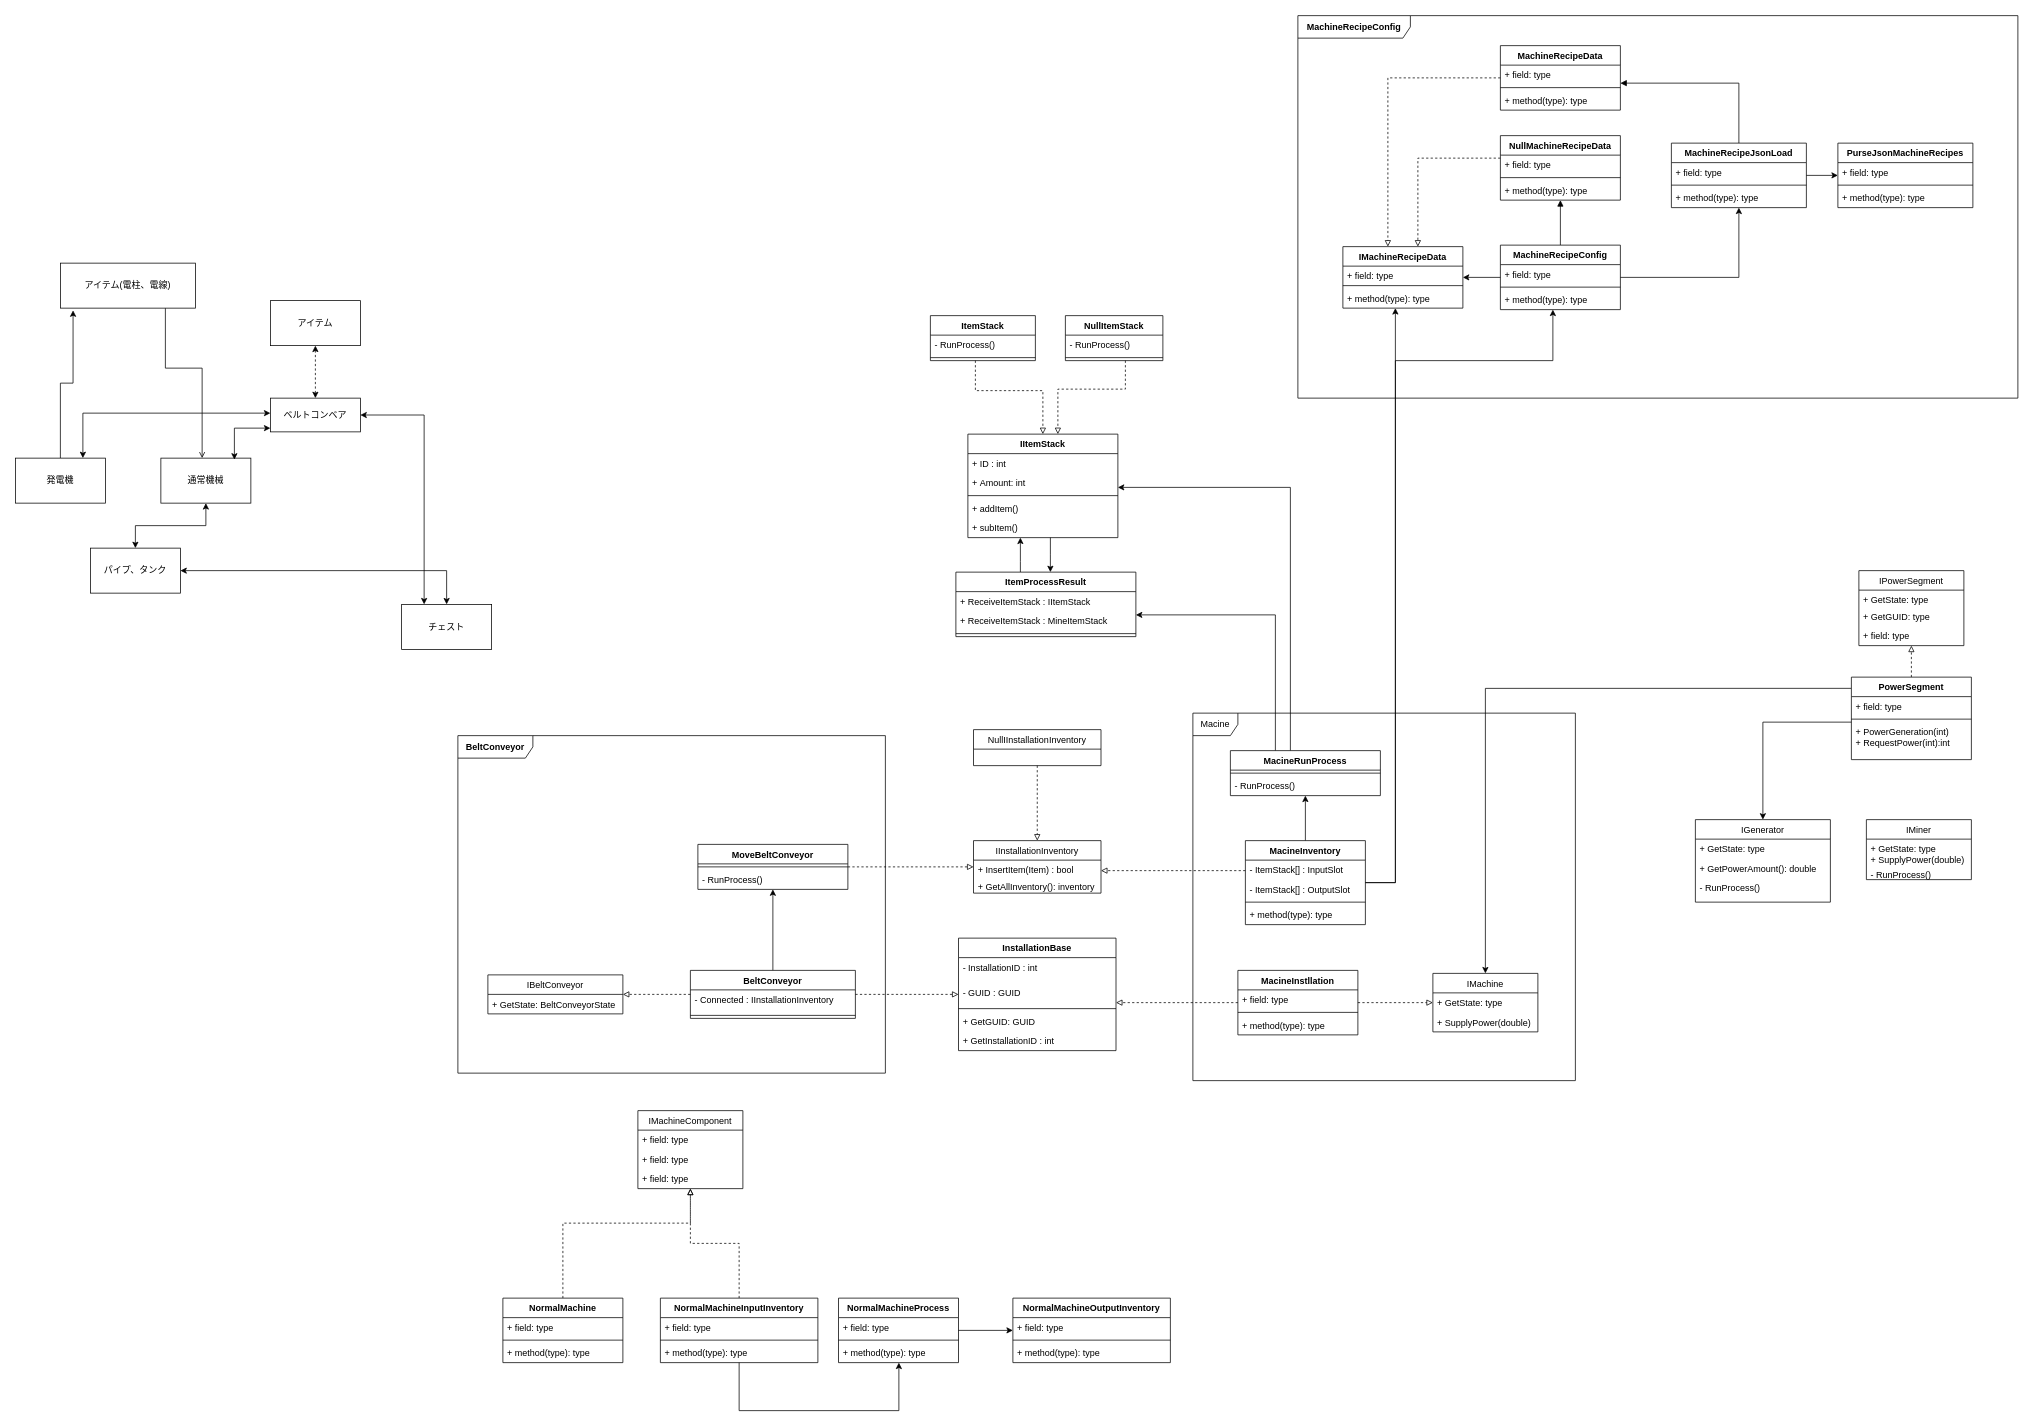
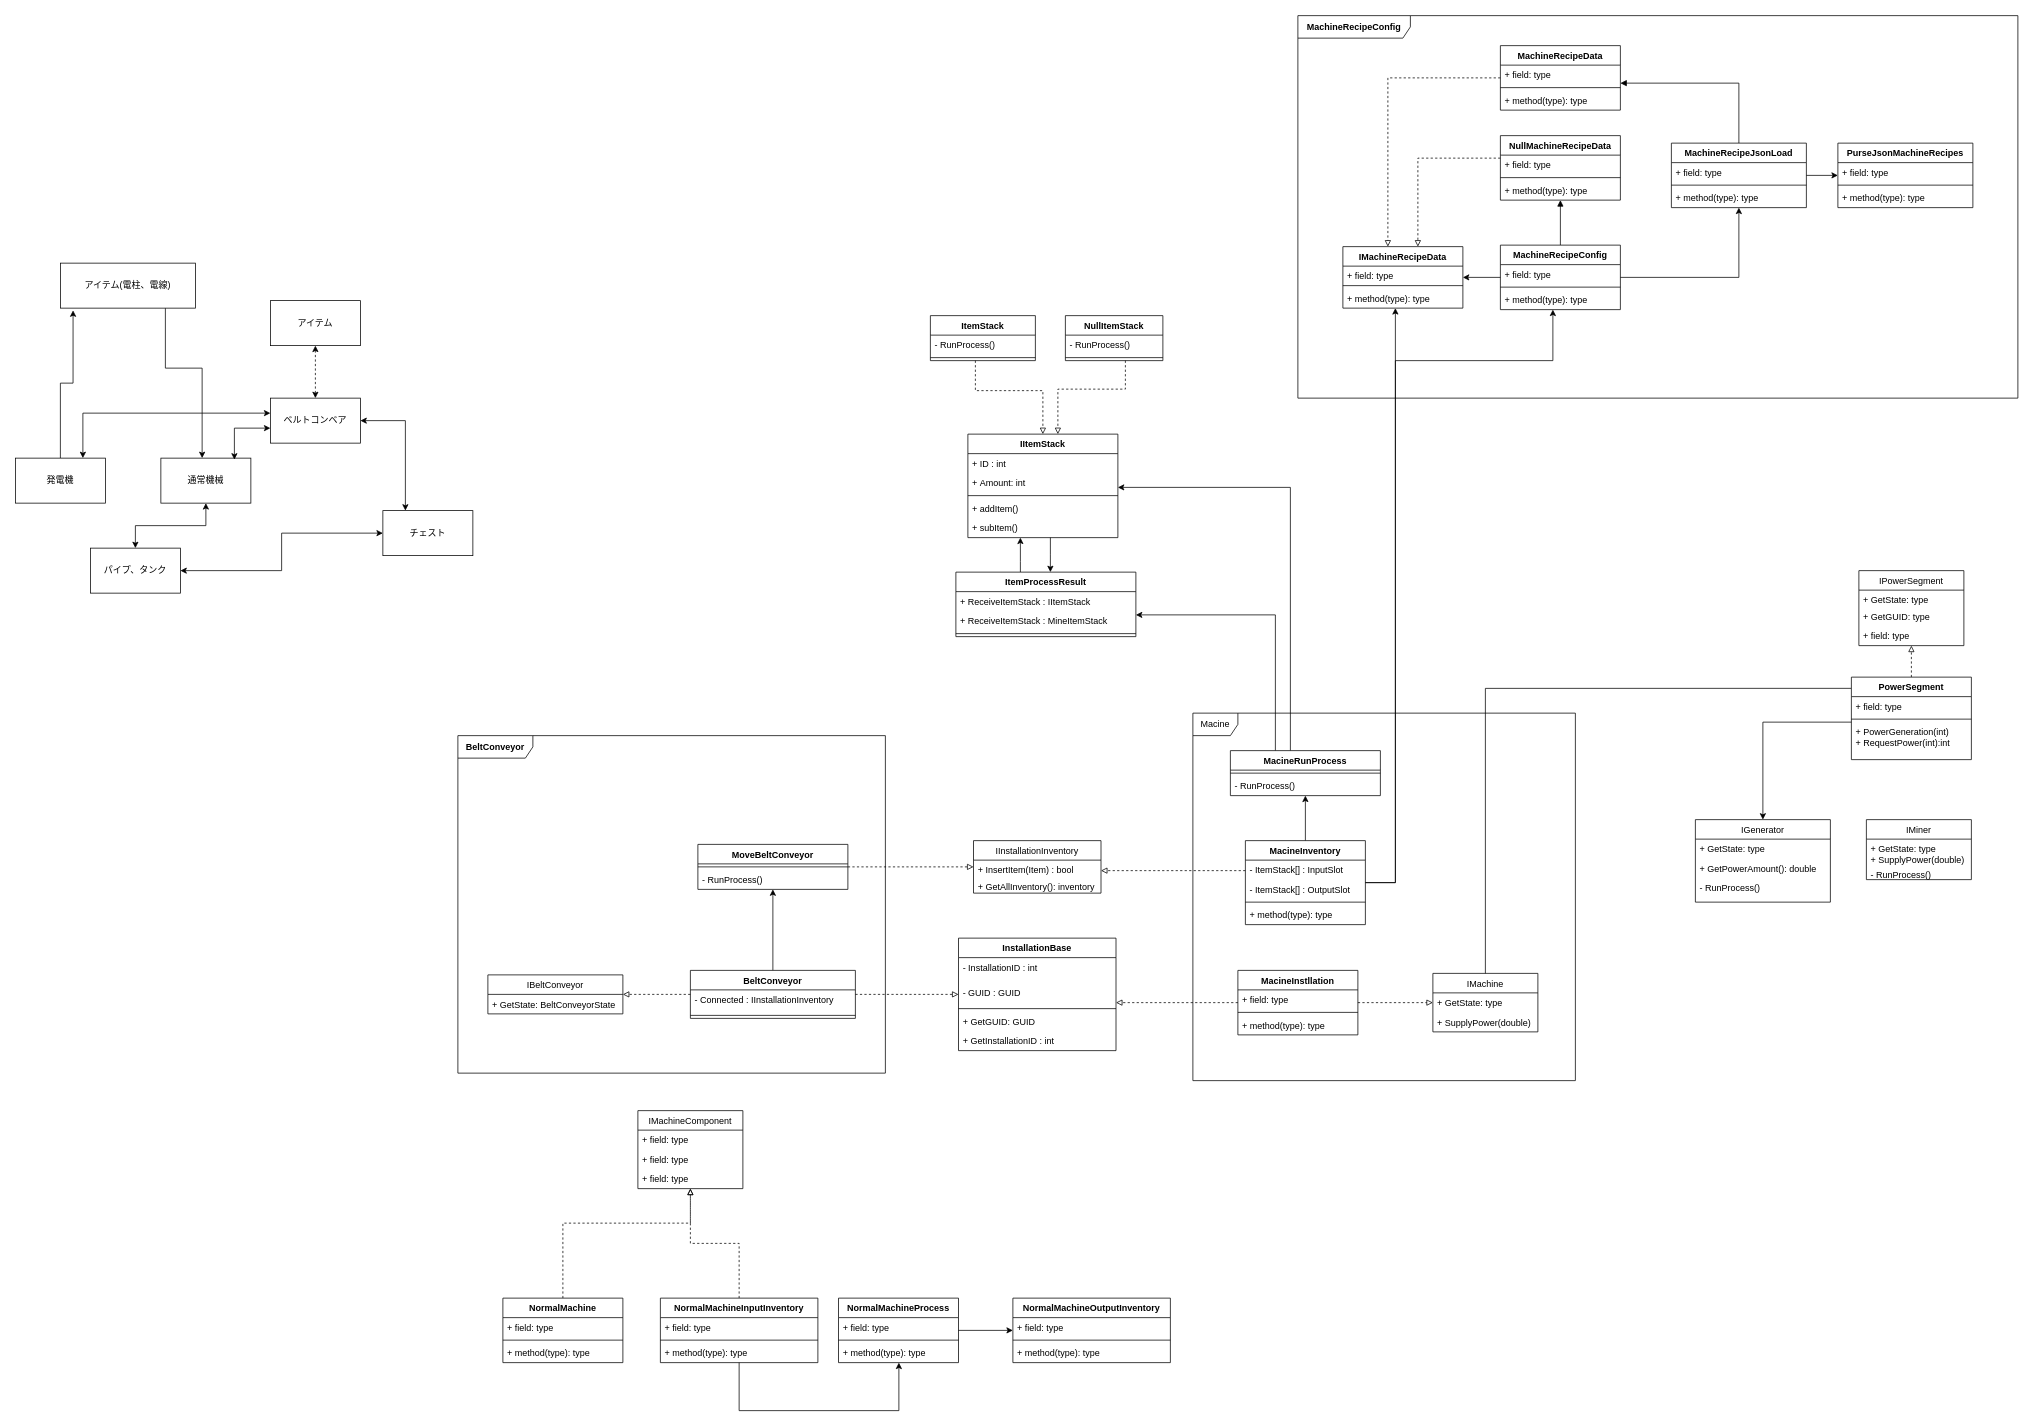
(315, 415) -> (315, 420)
(202, 453) -> (202, 451)
(447, 627) -> (428, 533)
(1037, 747) -> none
(1037, 800) -> none
(1485, 966) -> (1485, 968)
